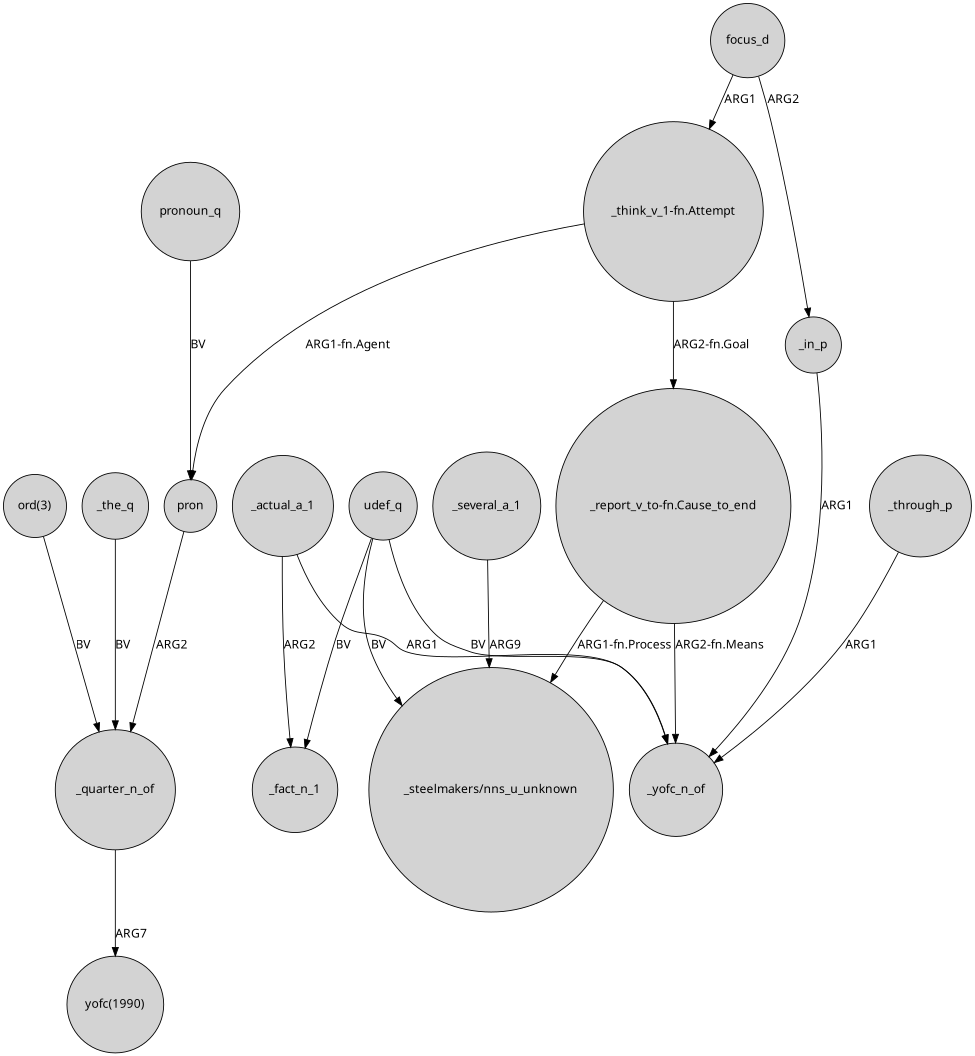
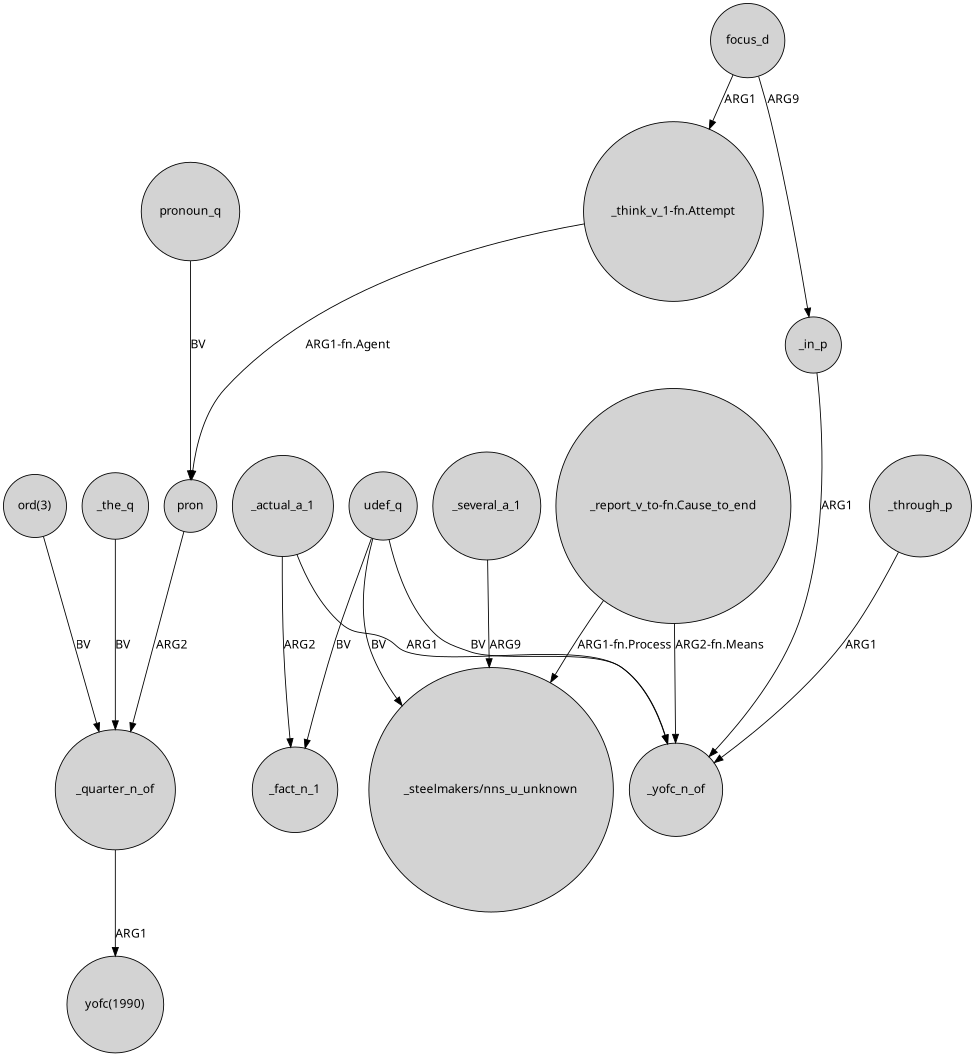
(784, 100) -> (784, 100)
(673, 340) -> none
(131, 934) -> (131, 934)
